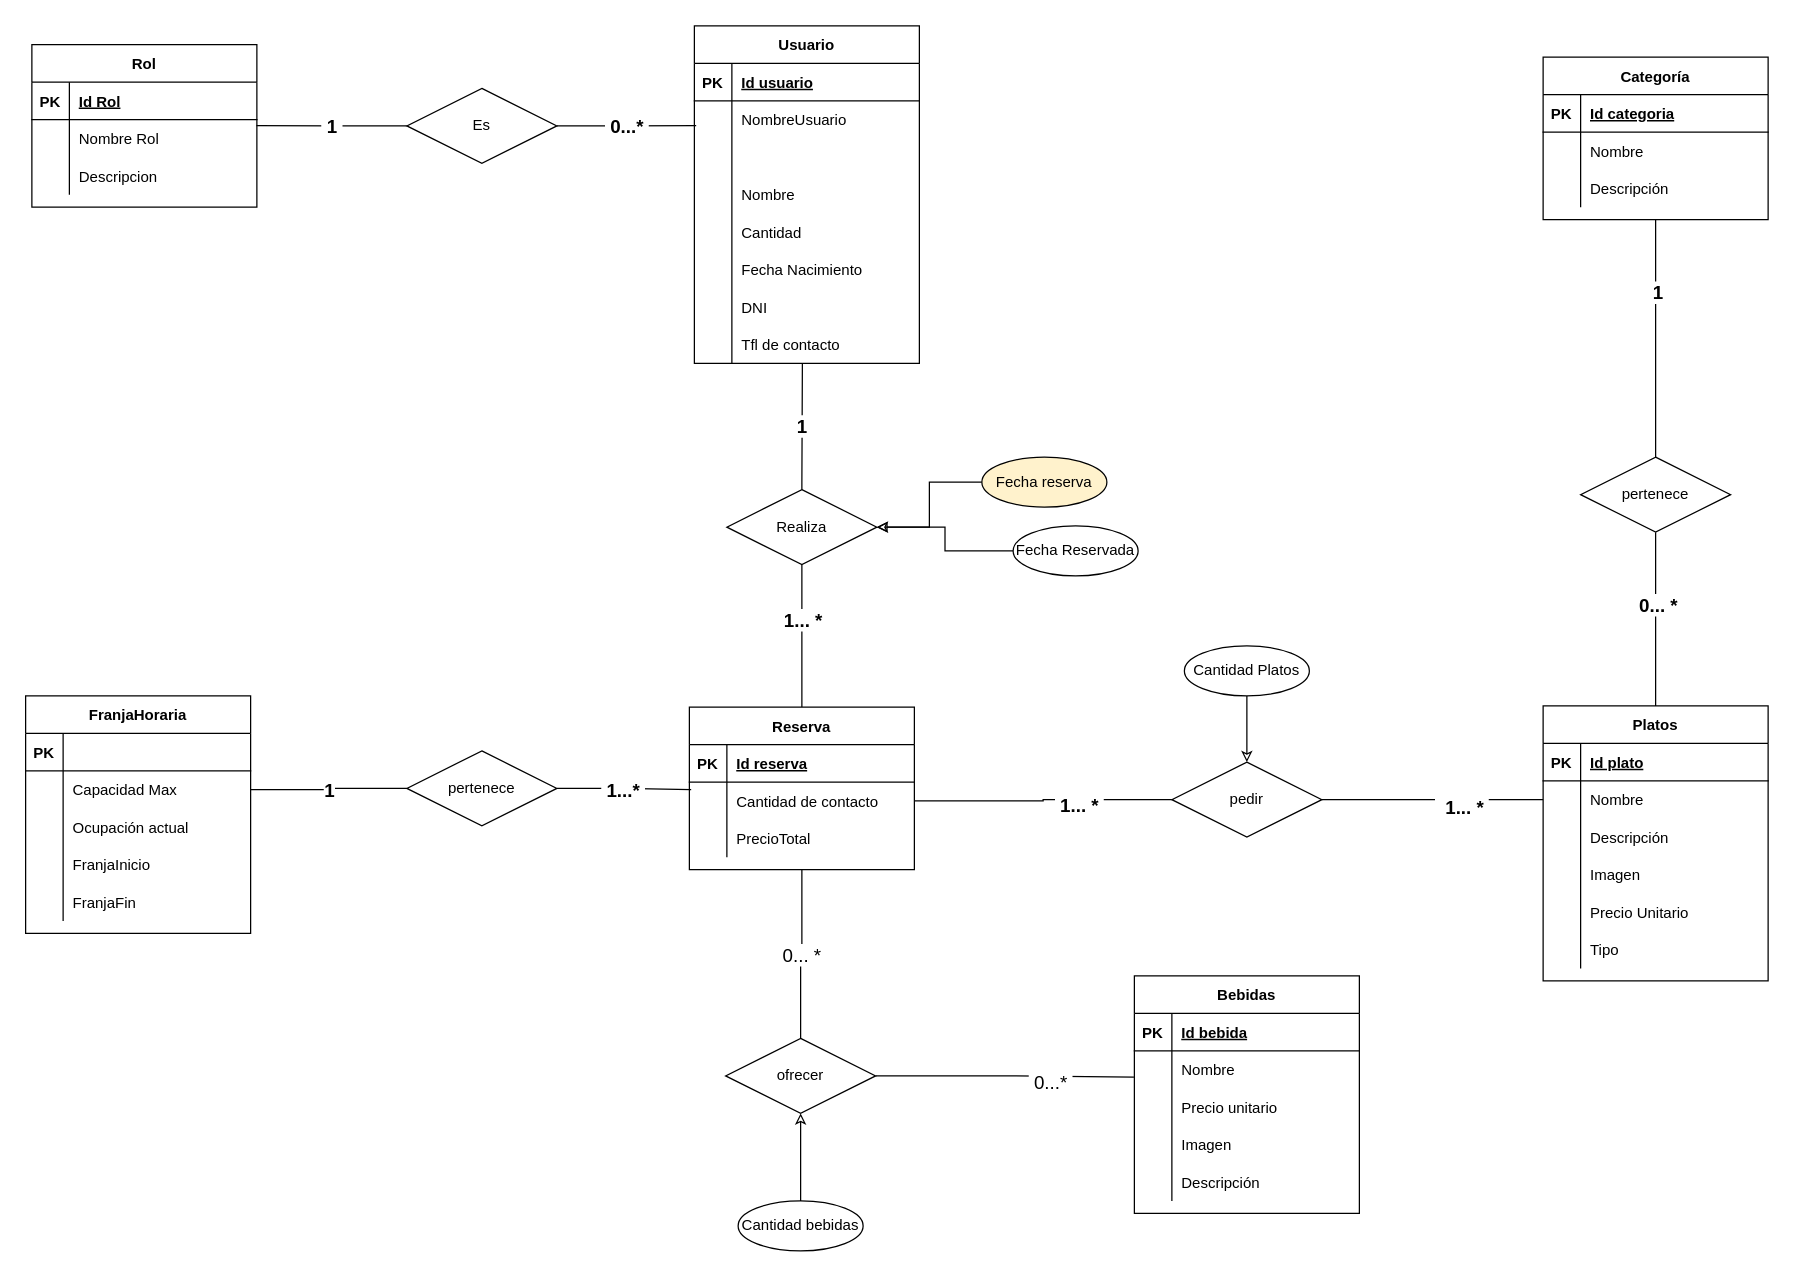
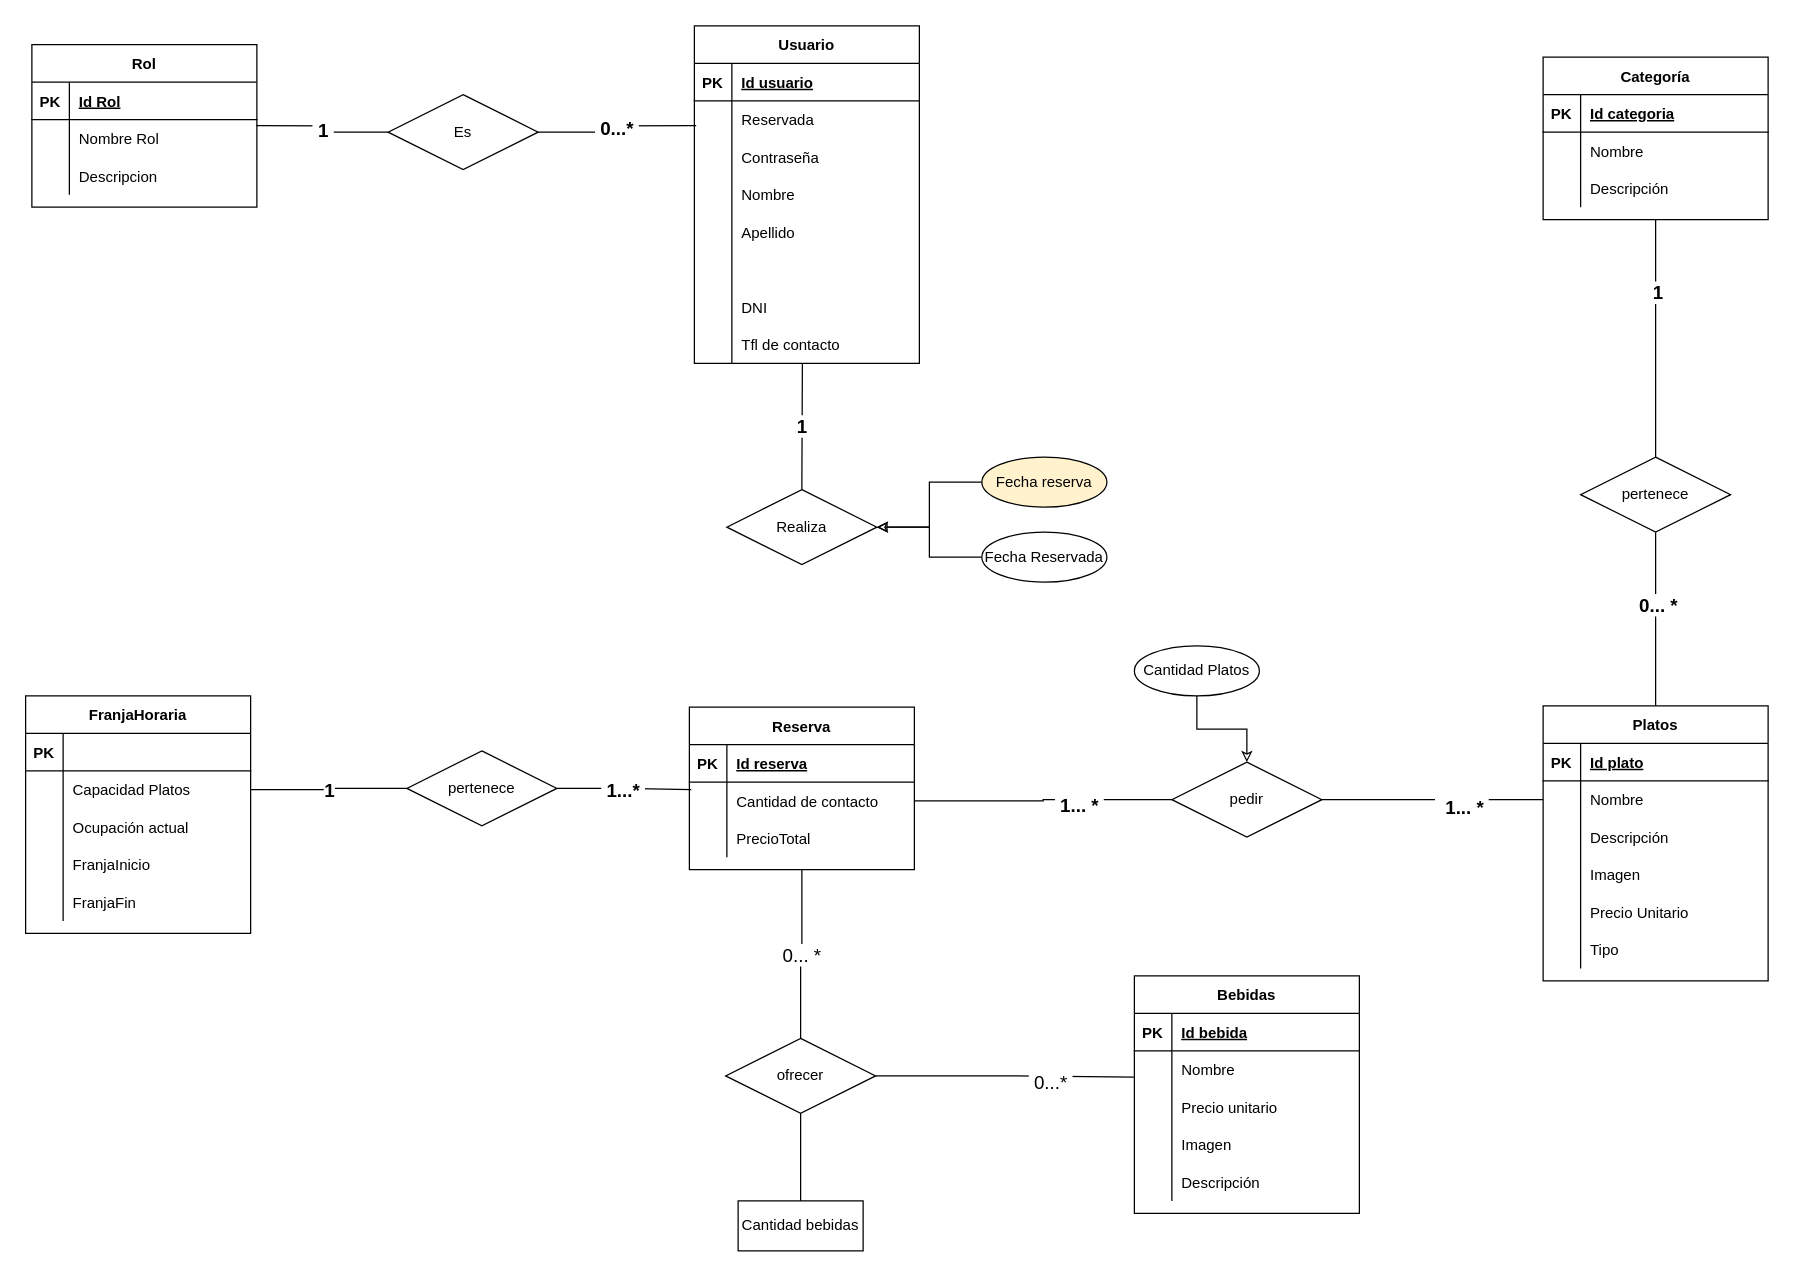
(794, 120) -> (779, 120)
(482, 126) -> (463, 132)
none -> (826, 157)
(773, 233) -> (769, 233)
(826, 269) -> none
(1076, 551) -> (1044, 557)
(802, 665) -> none
(1247, 671) -> (1197, 671)
(123, 790) -> (134, 790)
(801, 1123) -> (801, 1120)
(801, 1226) -> (801, 1226)
